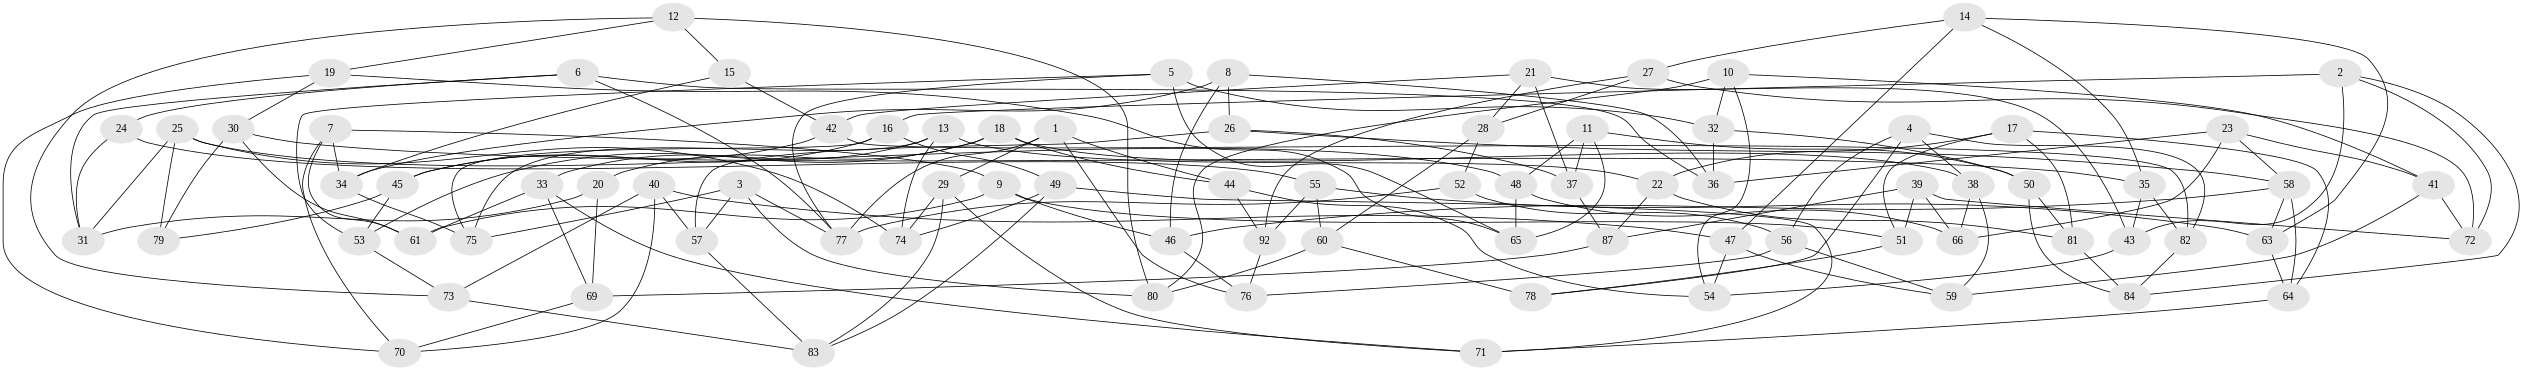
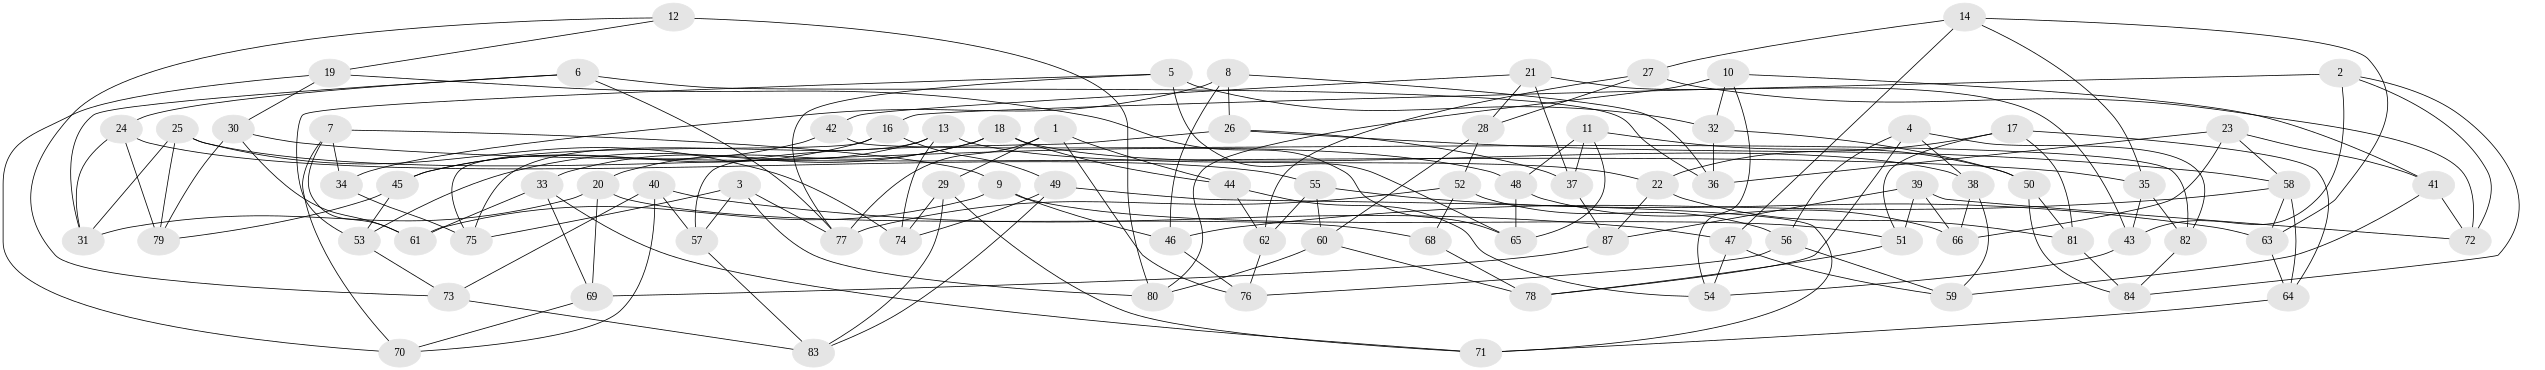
(730, 73) -> none
none -> (140, 185)
(1265, 241) -> (1265, 241)
none -> (1430, 241)
